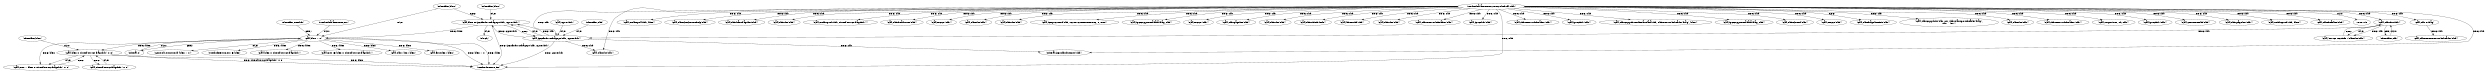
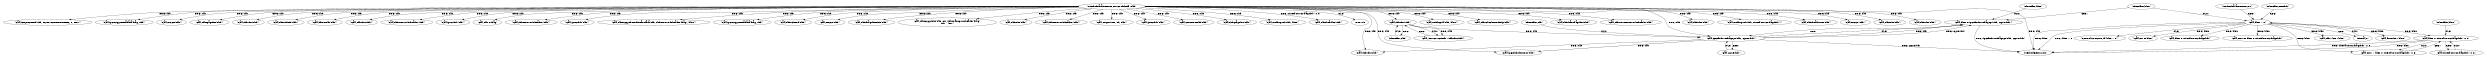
(1832, 14) -> (961, 14)
(2292, 14) -> (1300, 14)
(1313, 22) -> (286, 22)
(2430, 30) -> (1379, 9)
(327, 31) -> (2251, 14)
(403, 35) -> none
(485, 38) -> none
none -> (1733, 45)
(224, 53) -> (2143, 38)
(1064, 53) -> (1519, 53)
